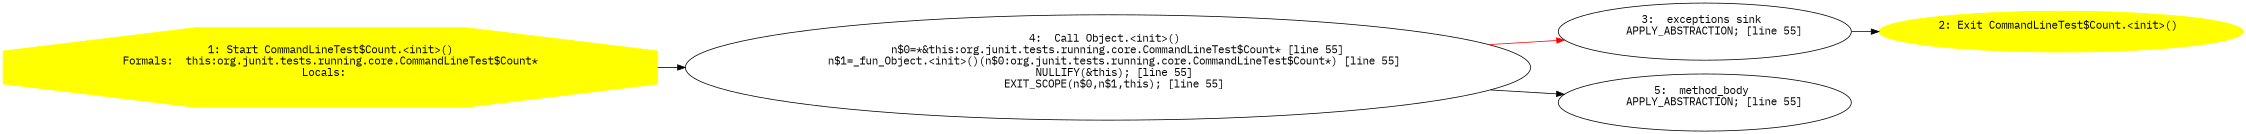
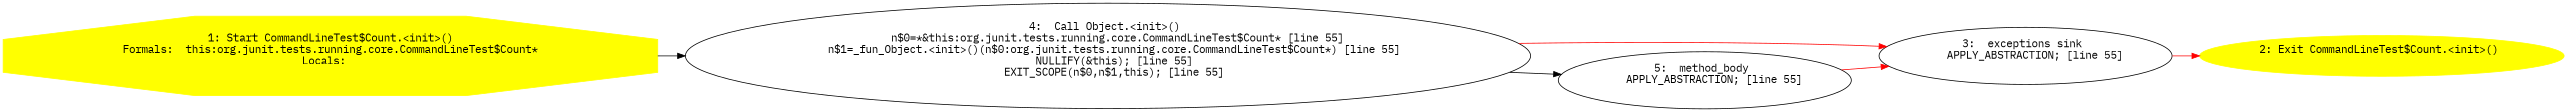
(1861, 32) -> (2182, 56)
none -> (1861, 68)
